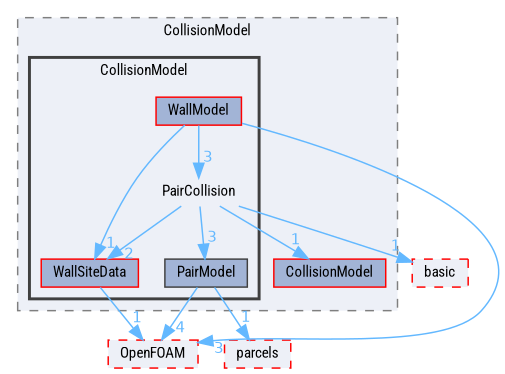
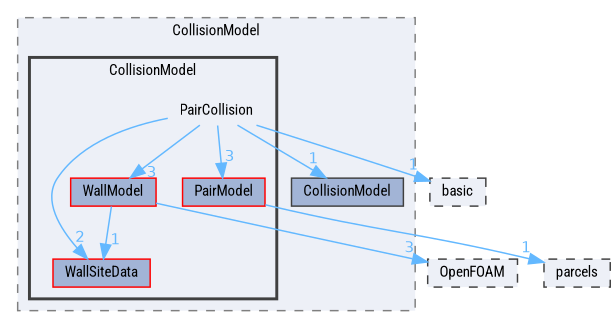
(199, 144) -> (171, 147)
(206, 273) -> (224, 192)
(330, 273) -> (347, 192)
(440, 273) -> (458, 192)
(117, 308) -> none
(184, 308) -> none
(153, 354) -> (473, 273)
(258, 354) -> (577, 273)
